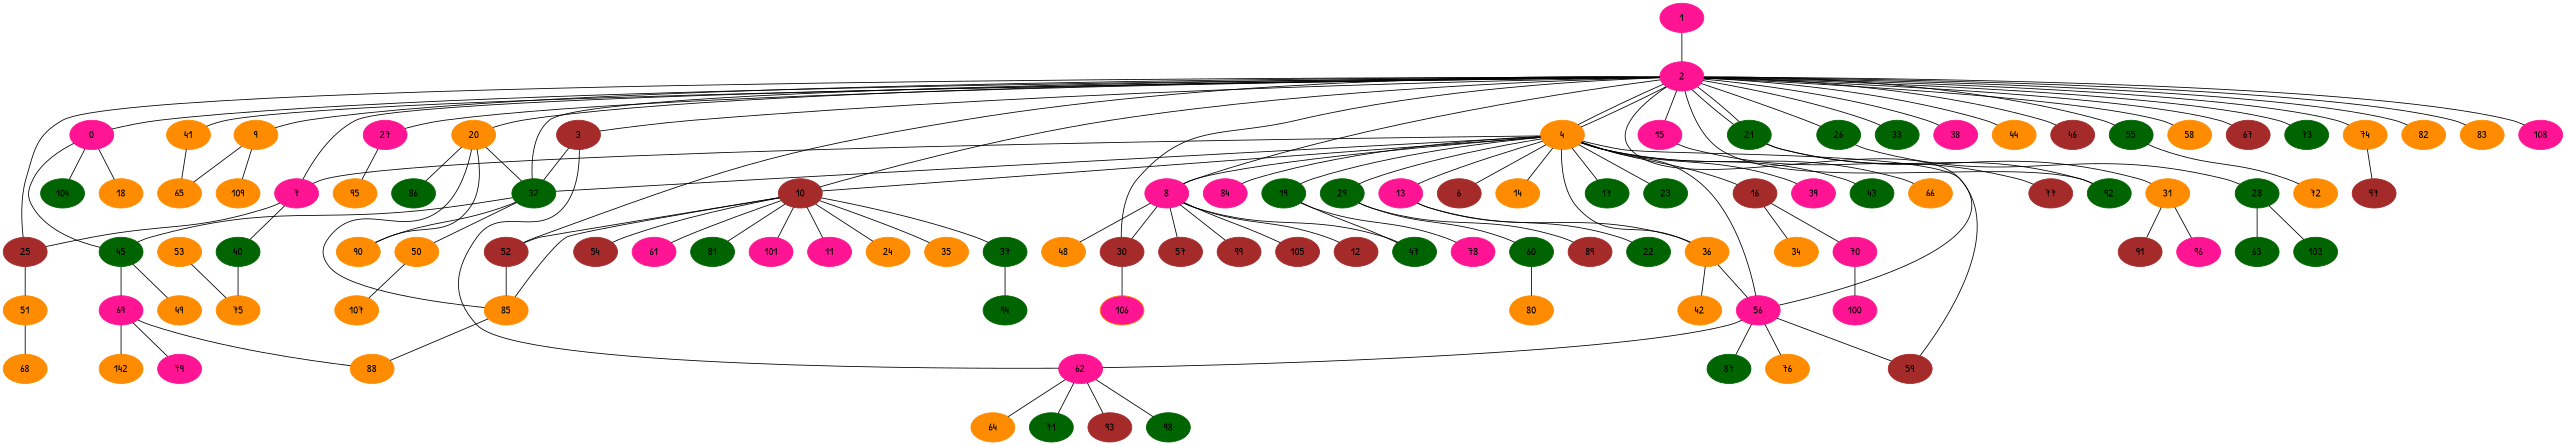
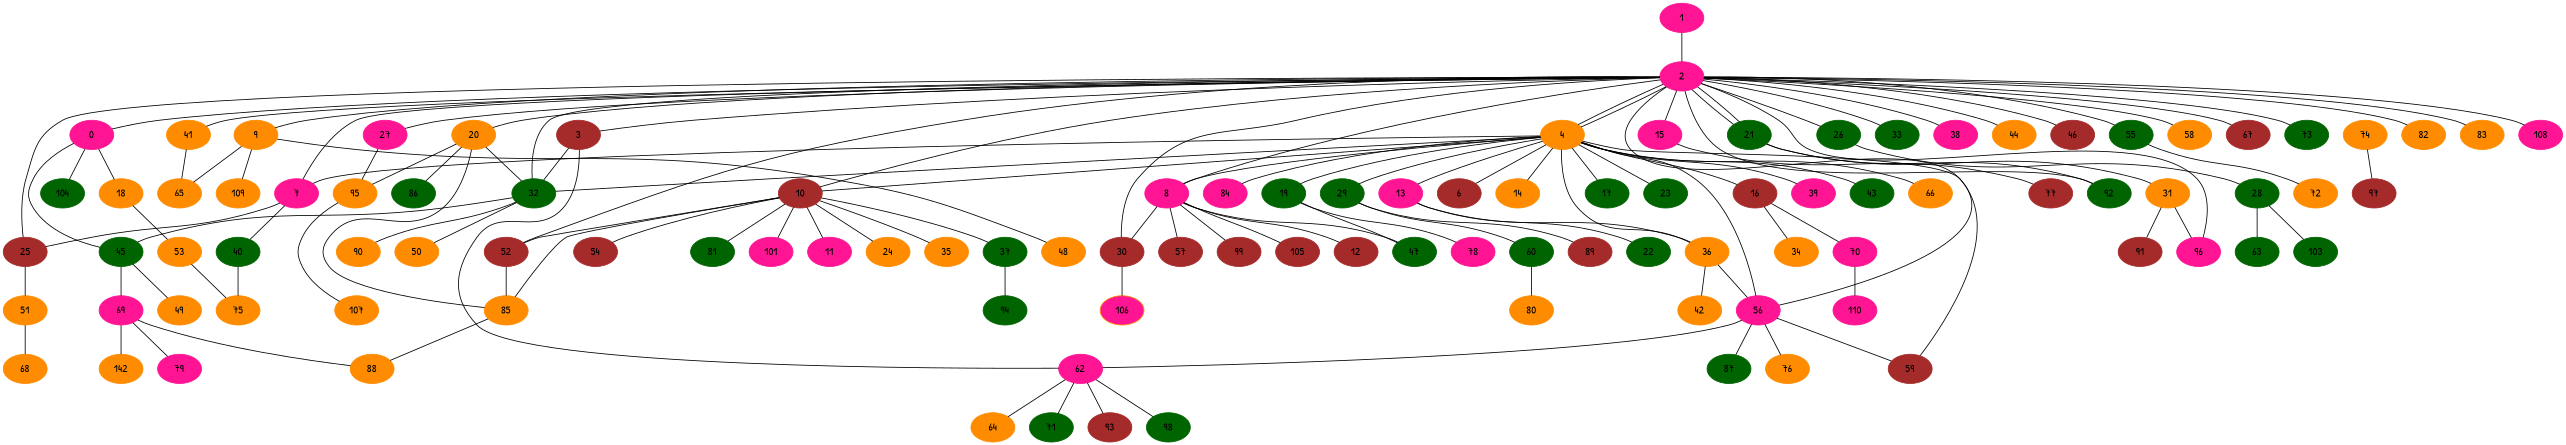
(2028, 89) -> (1972, 156)
(466, 212) -> (419, 162)
none -> (150, 223)
(1115, 223) -> (667, 161)
(654, 252) -> none
(387, 281) -> (298, 253)
(1855, 310) -> (1855, 310)
